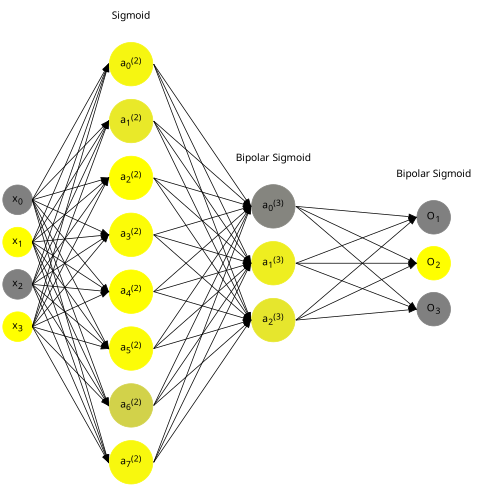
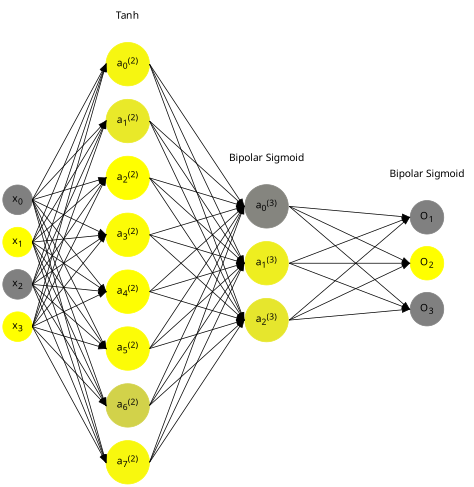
(131, 16) -> (128, 16)
